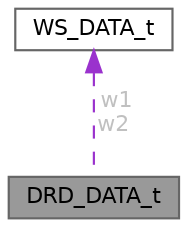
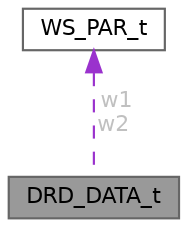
(94, 29) -> (94, 29)
